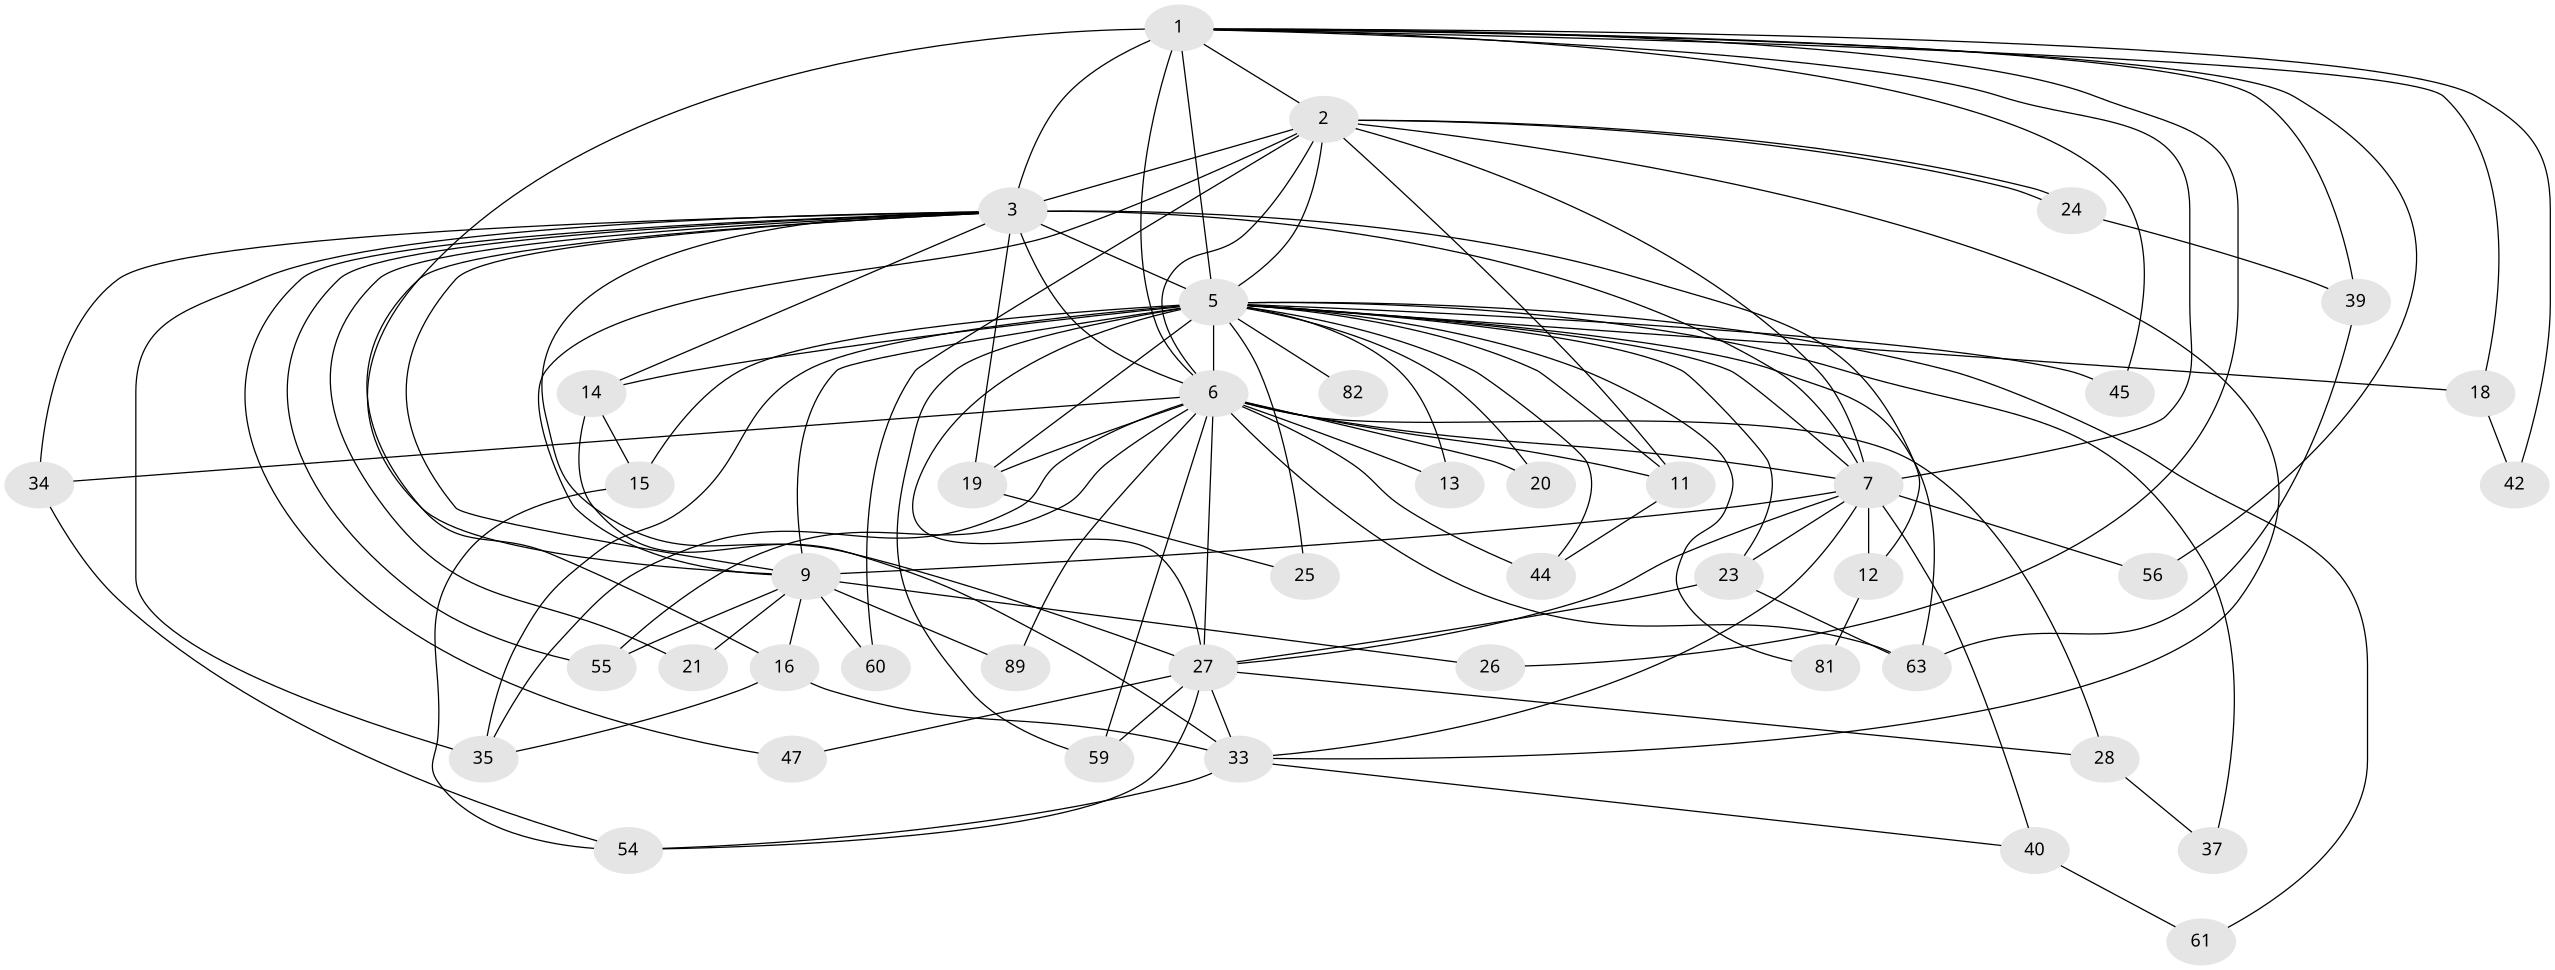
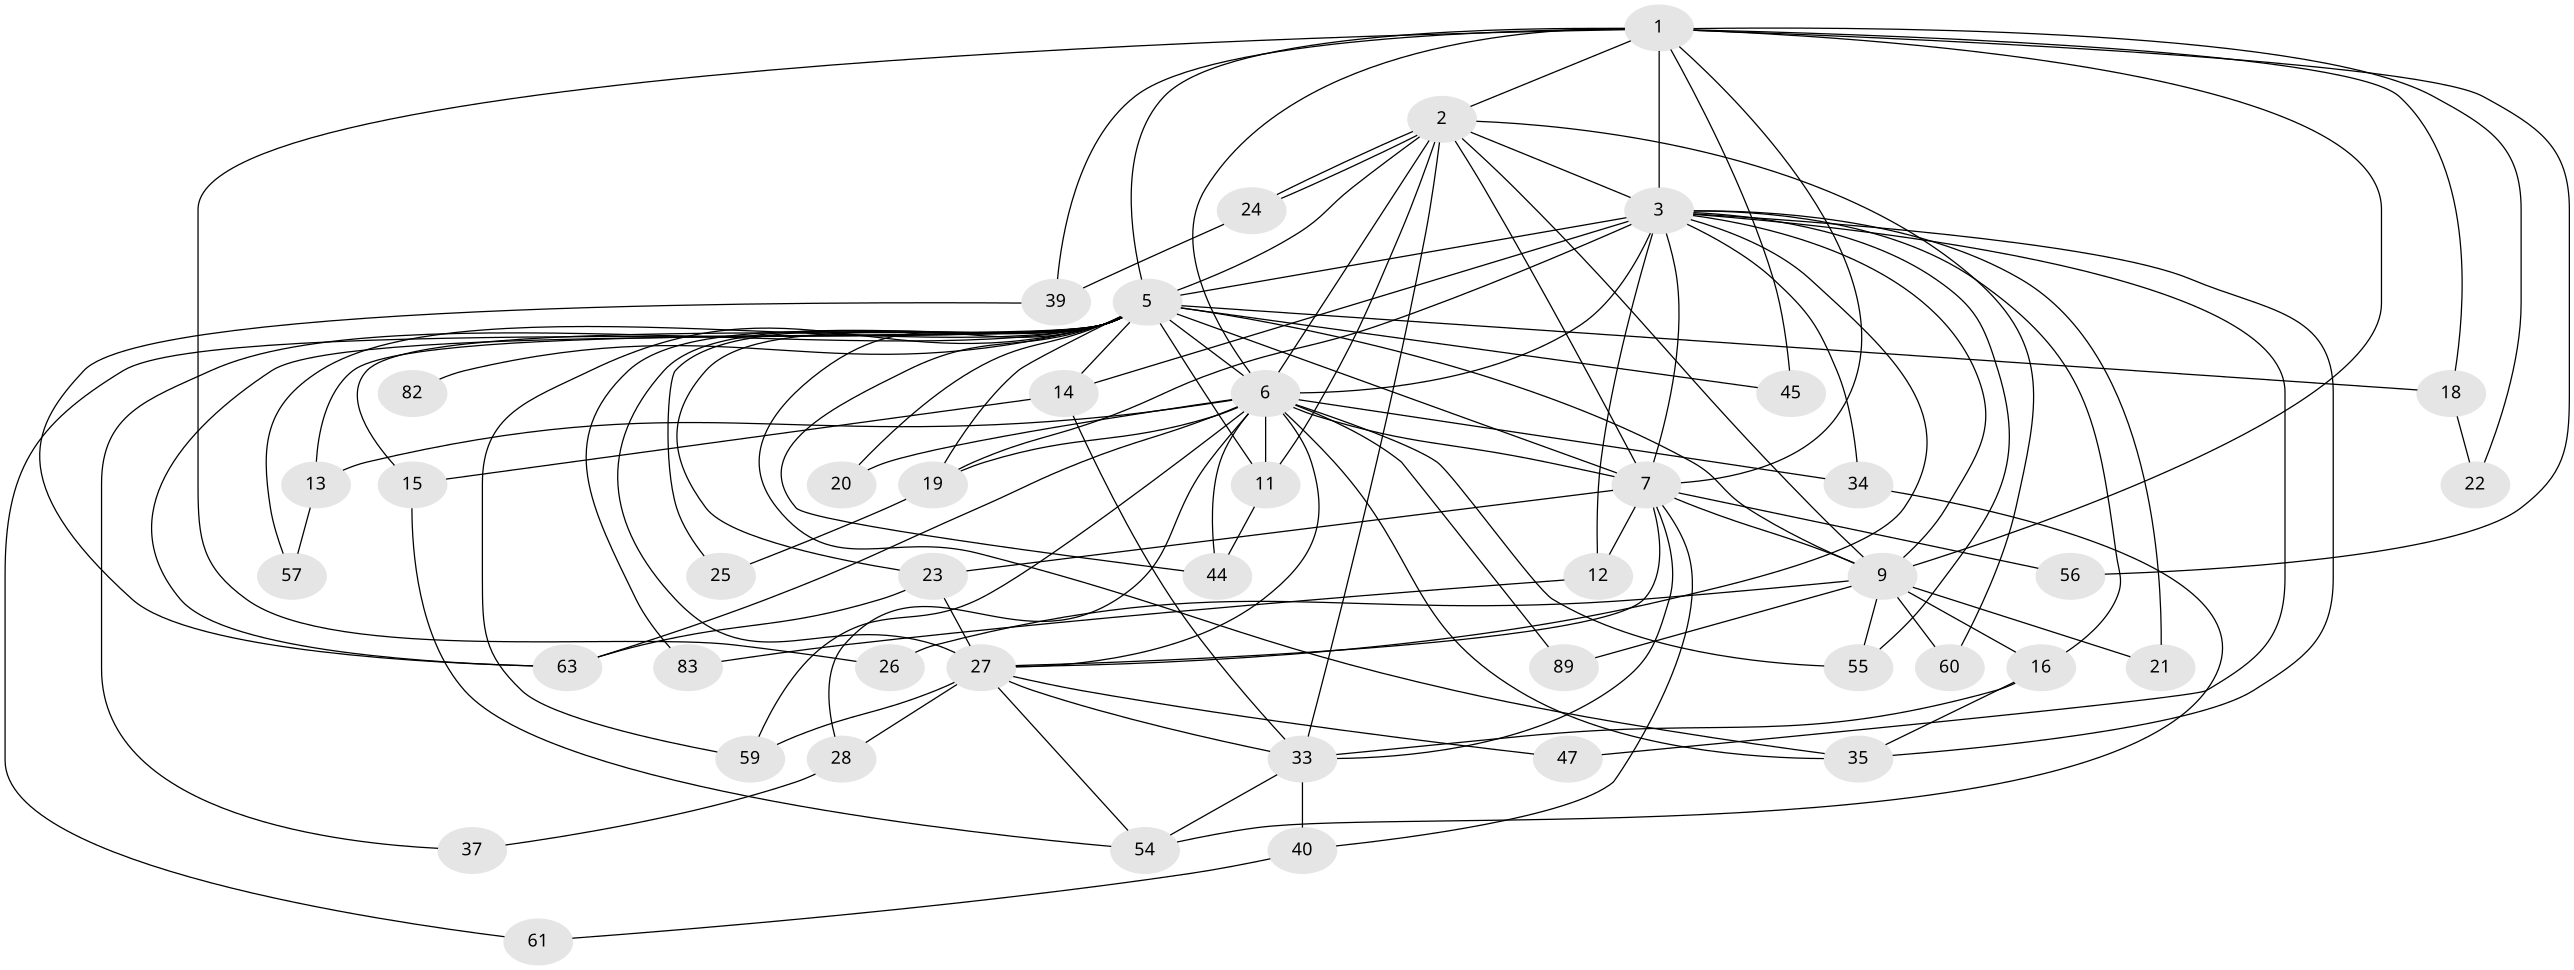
(2515, 485) -> (2475, 485)
none -> (292, 576)
(1825, 668) -> (688, 668)
